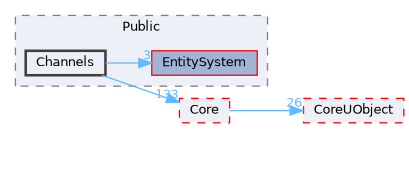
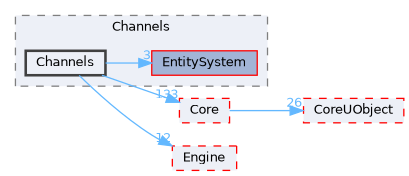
(141, 28) -> (141, 28)
none -> (204, 158)
